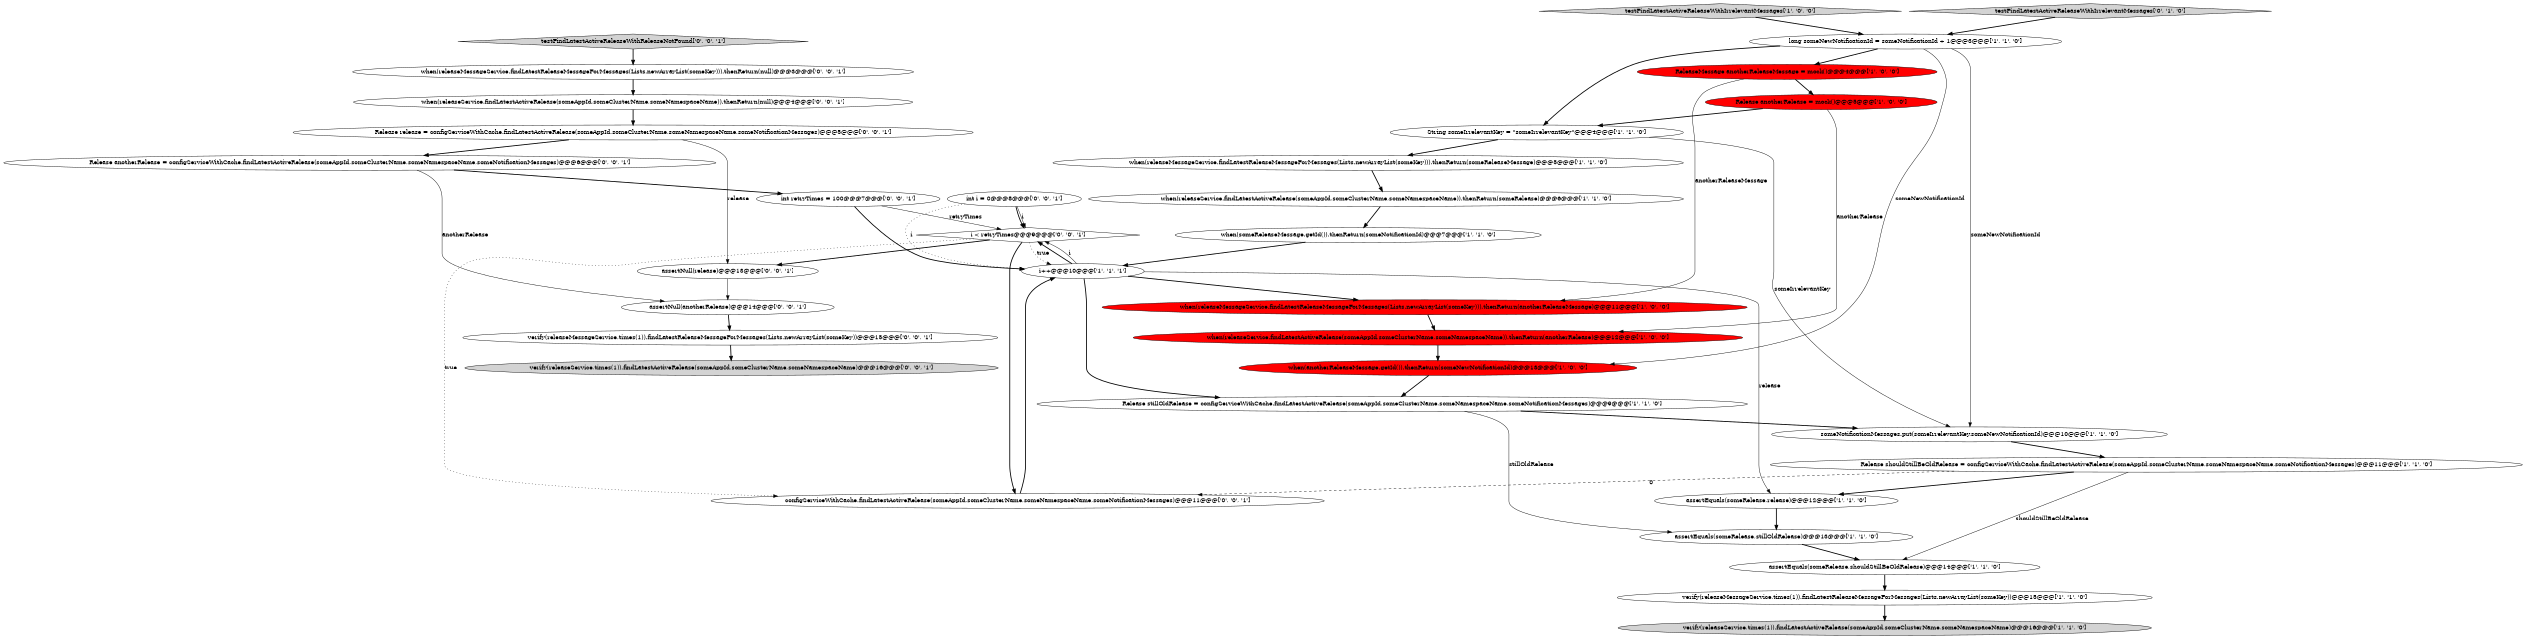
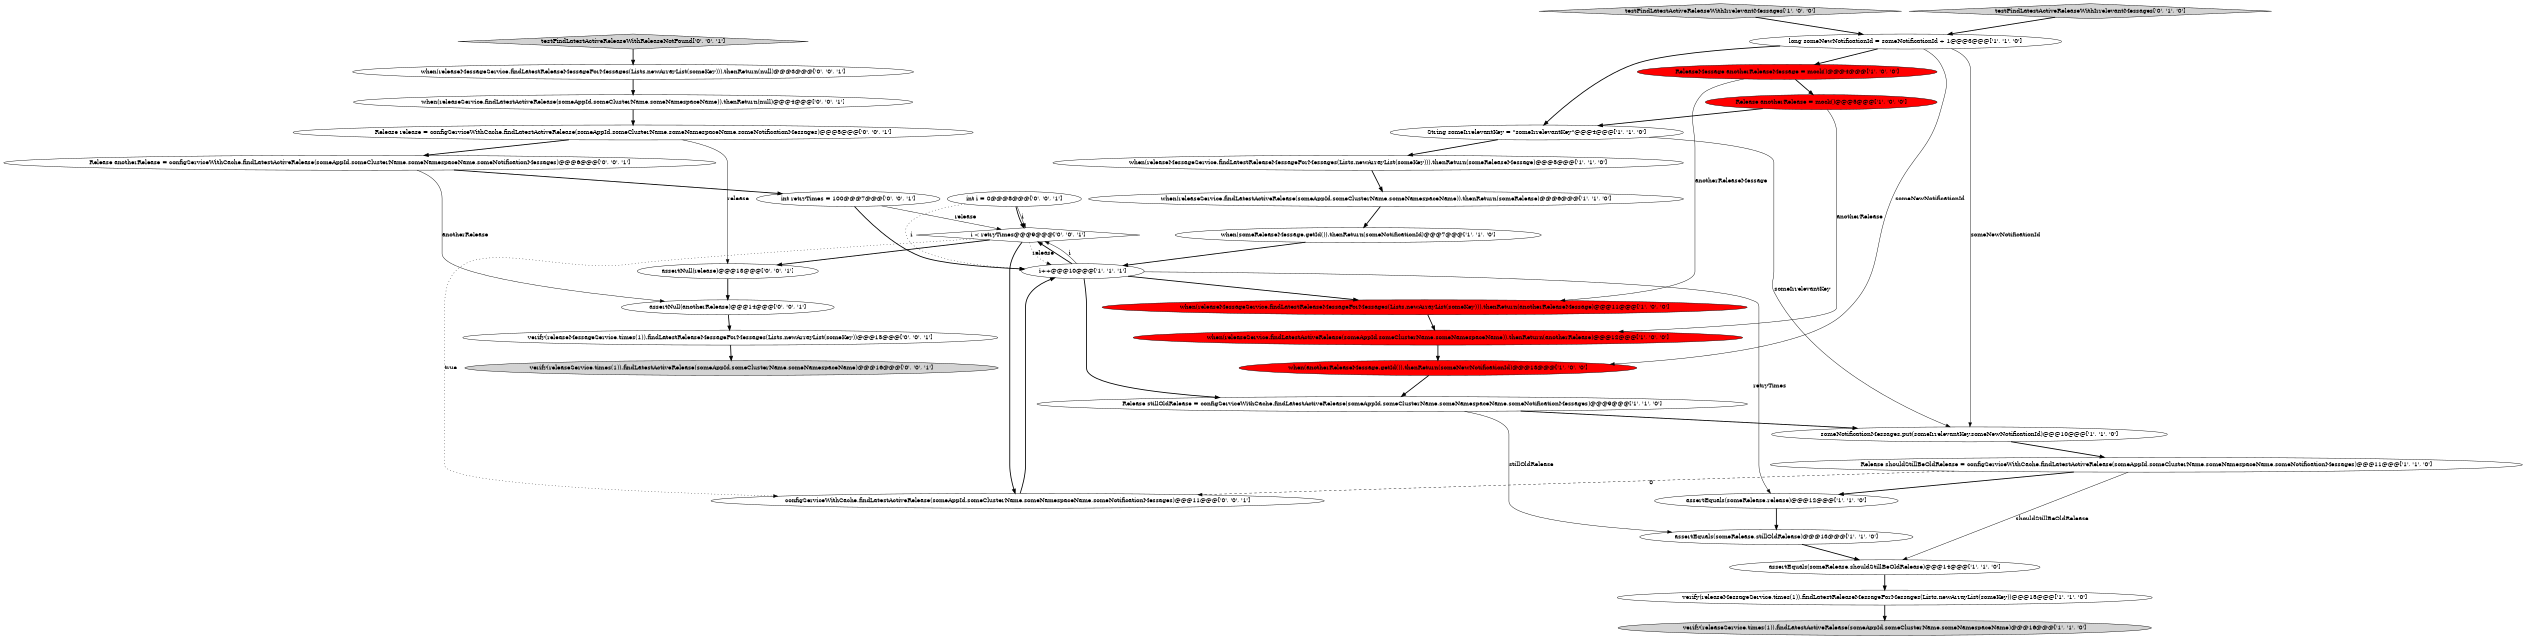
(966, 217) -> (966, 217)
(1043, 253) -> (1043, 253)
(728, 287) -> (728, 287)
(1770, 386) -> (1770, 386)
